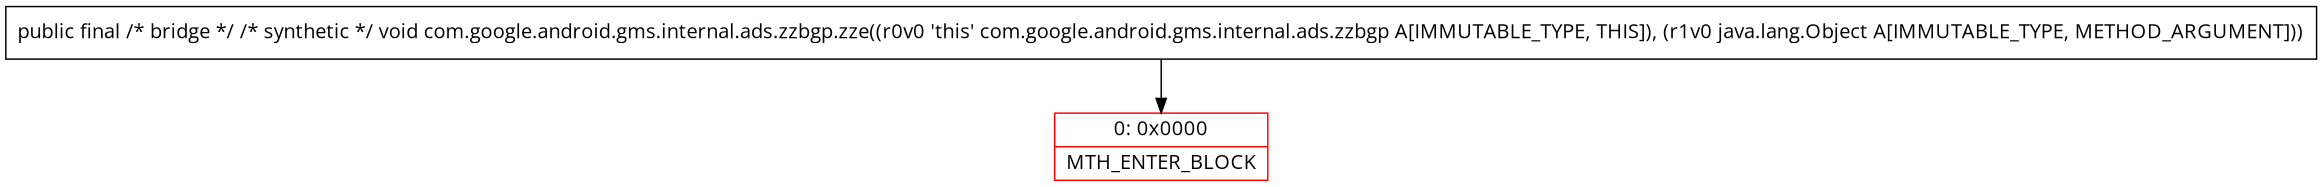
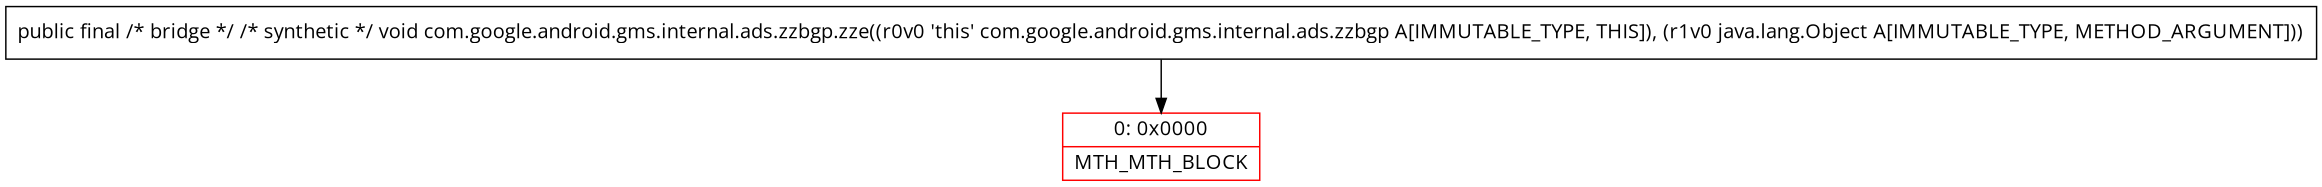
(1161, 163) -> (1161, 163)
